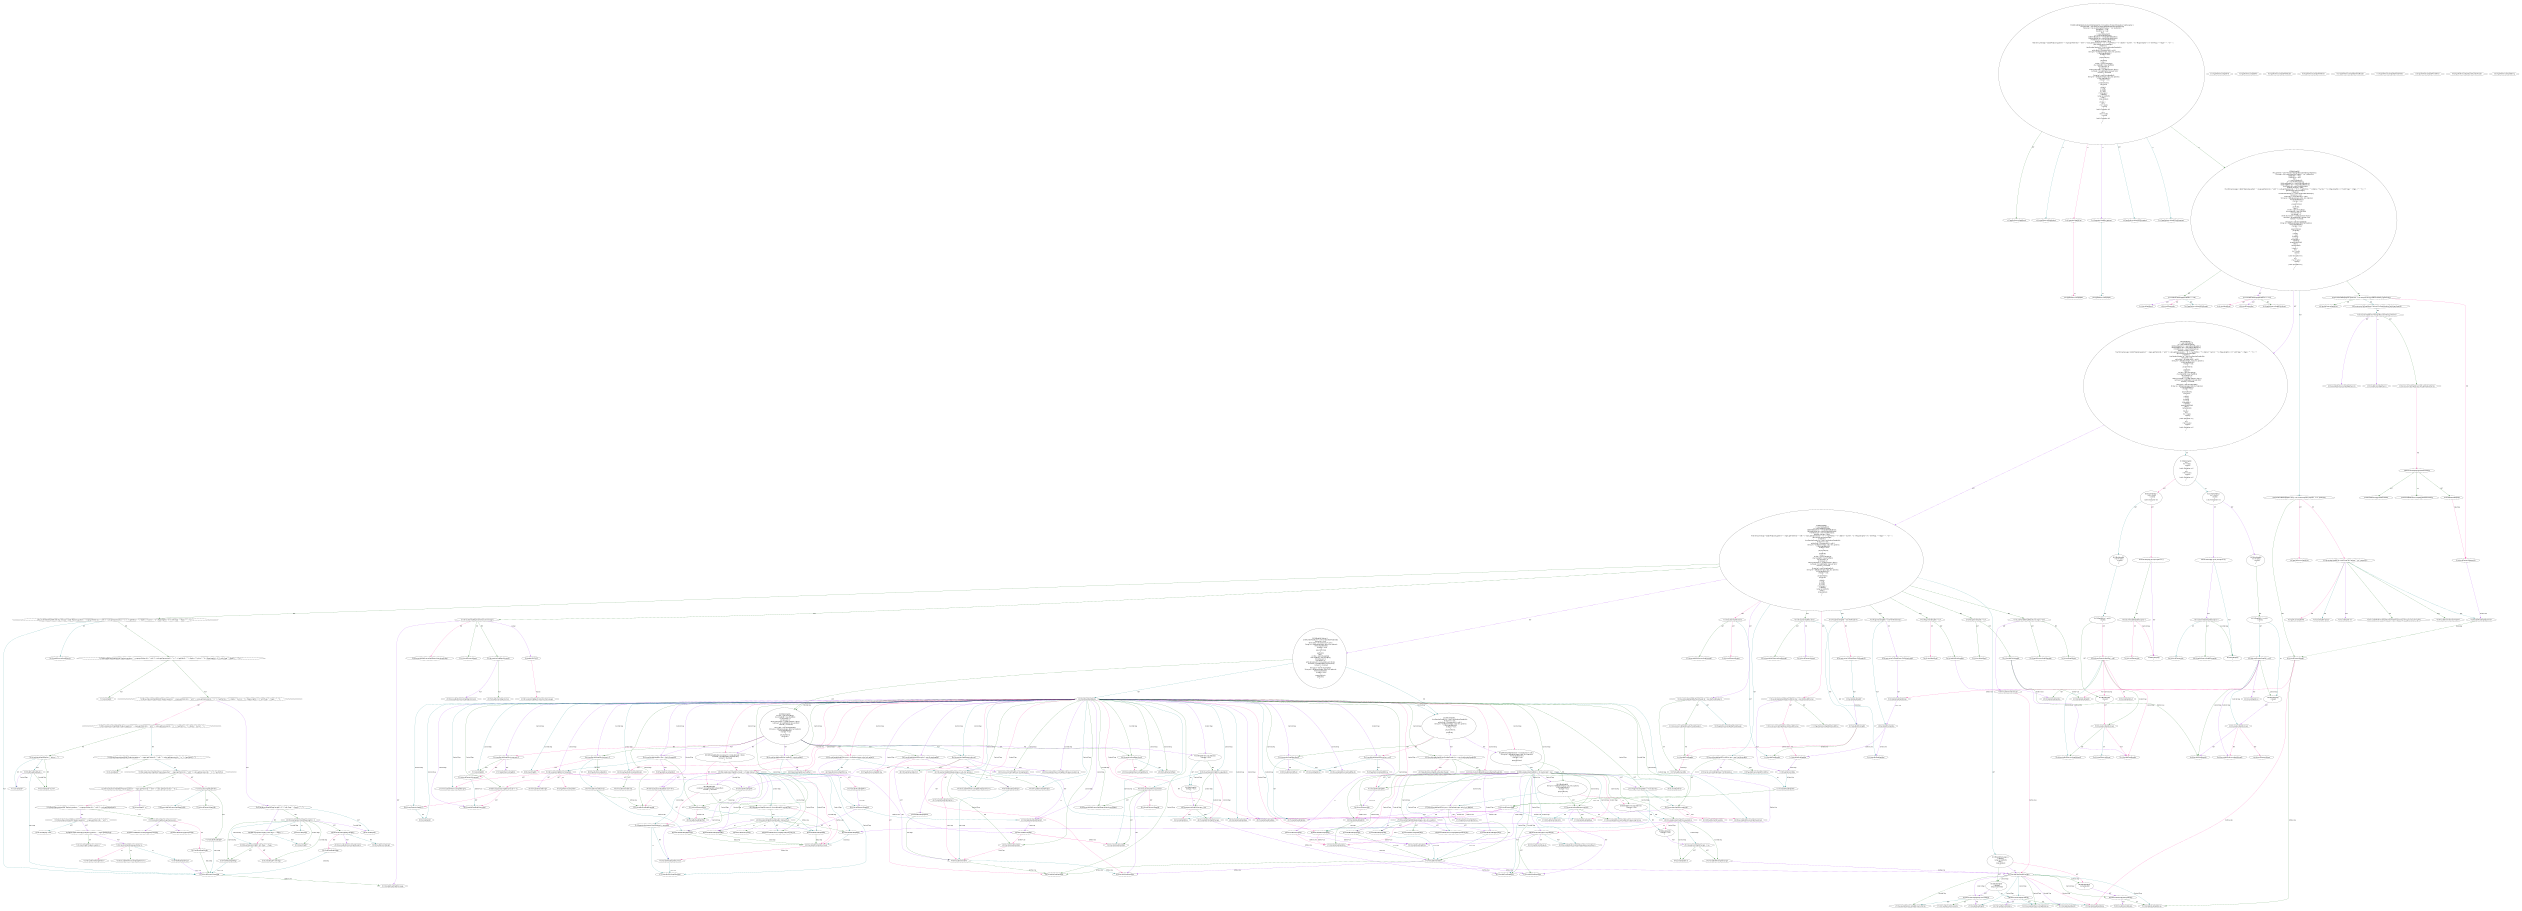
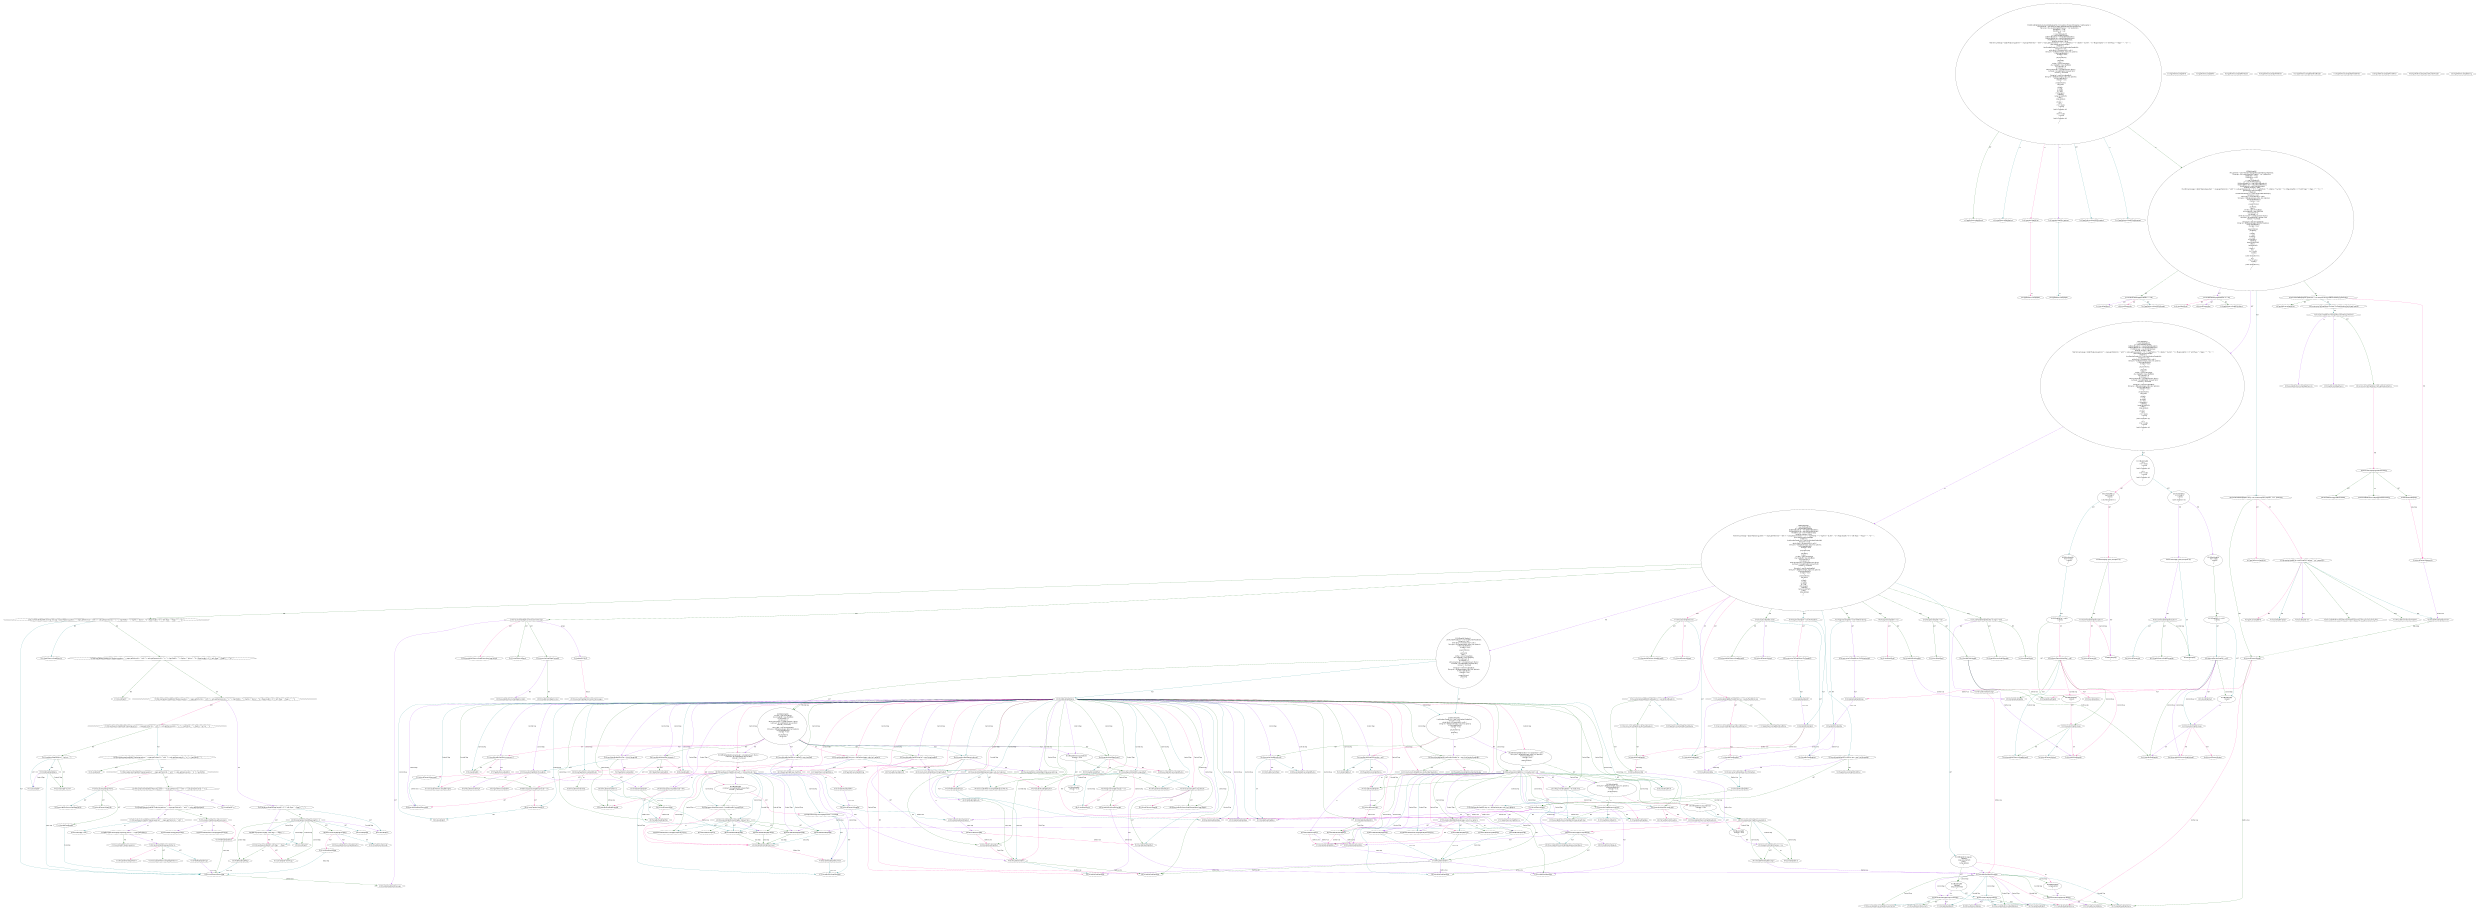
(1151, 715) -> (1126, 758)
(1192, 799) -> none
